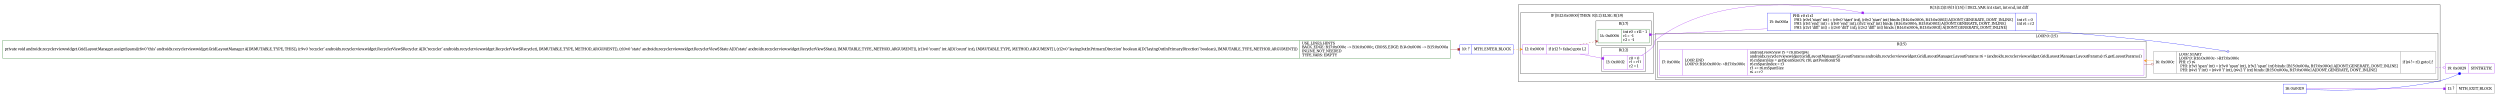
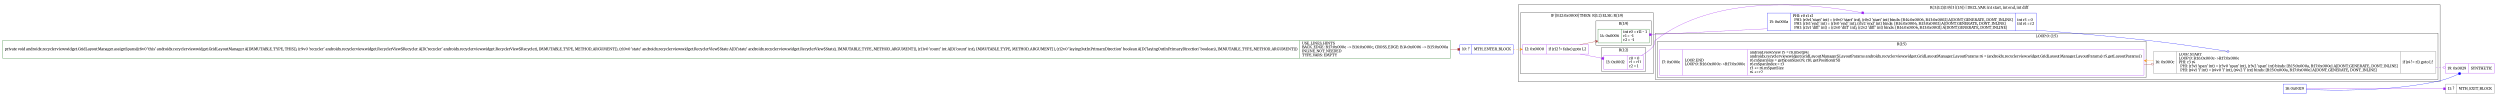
(1624, 24) -> (1624, 24)
(1588, 43) -> (1588, 43)
